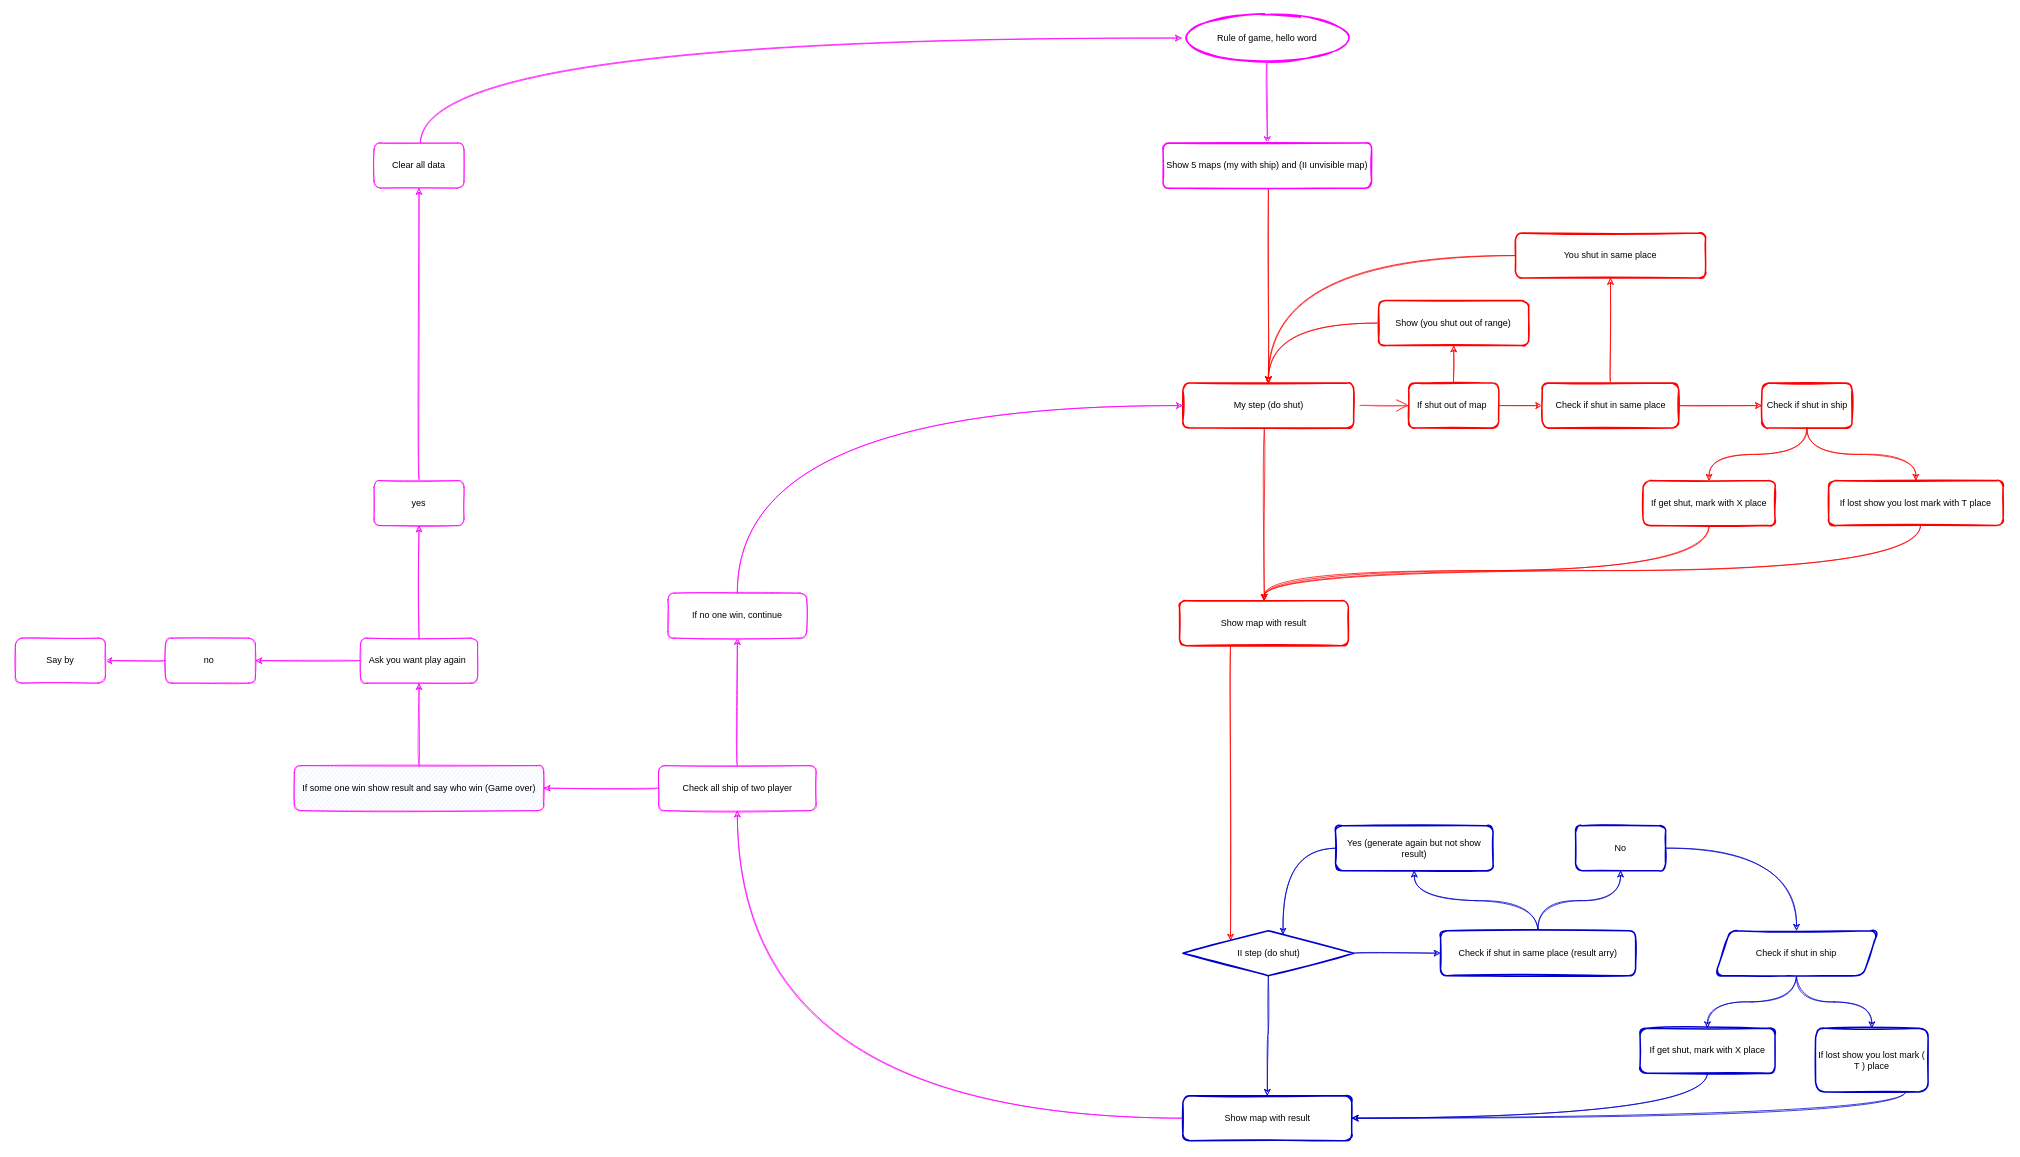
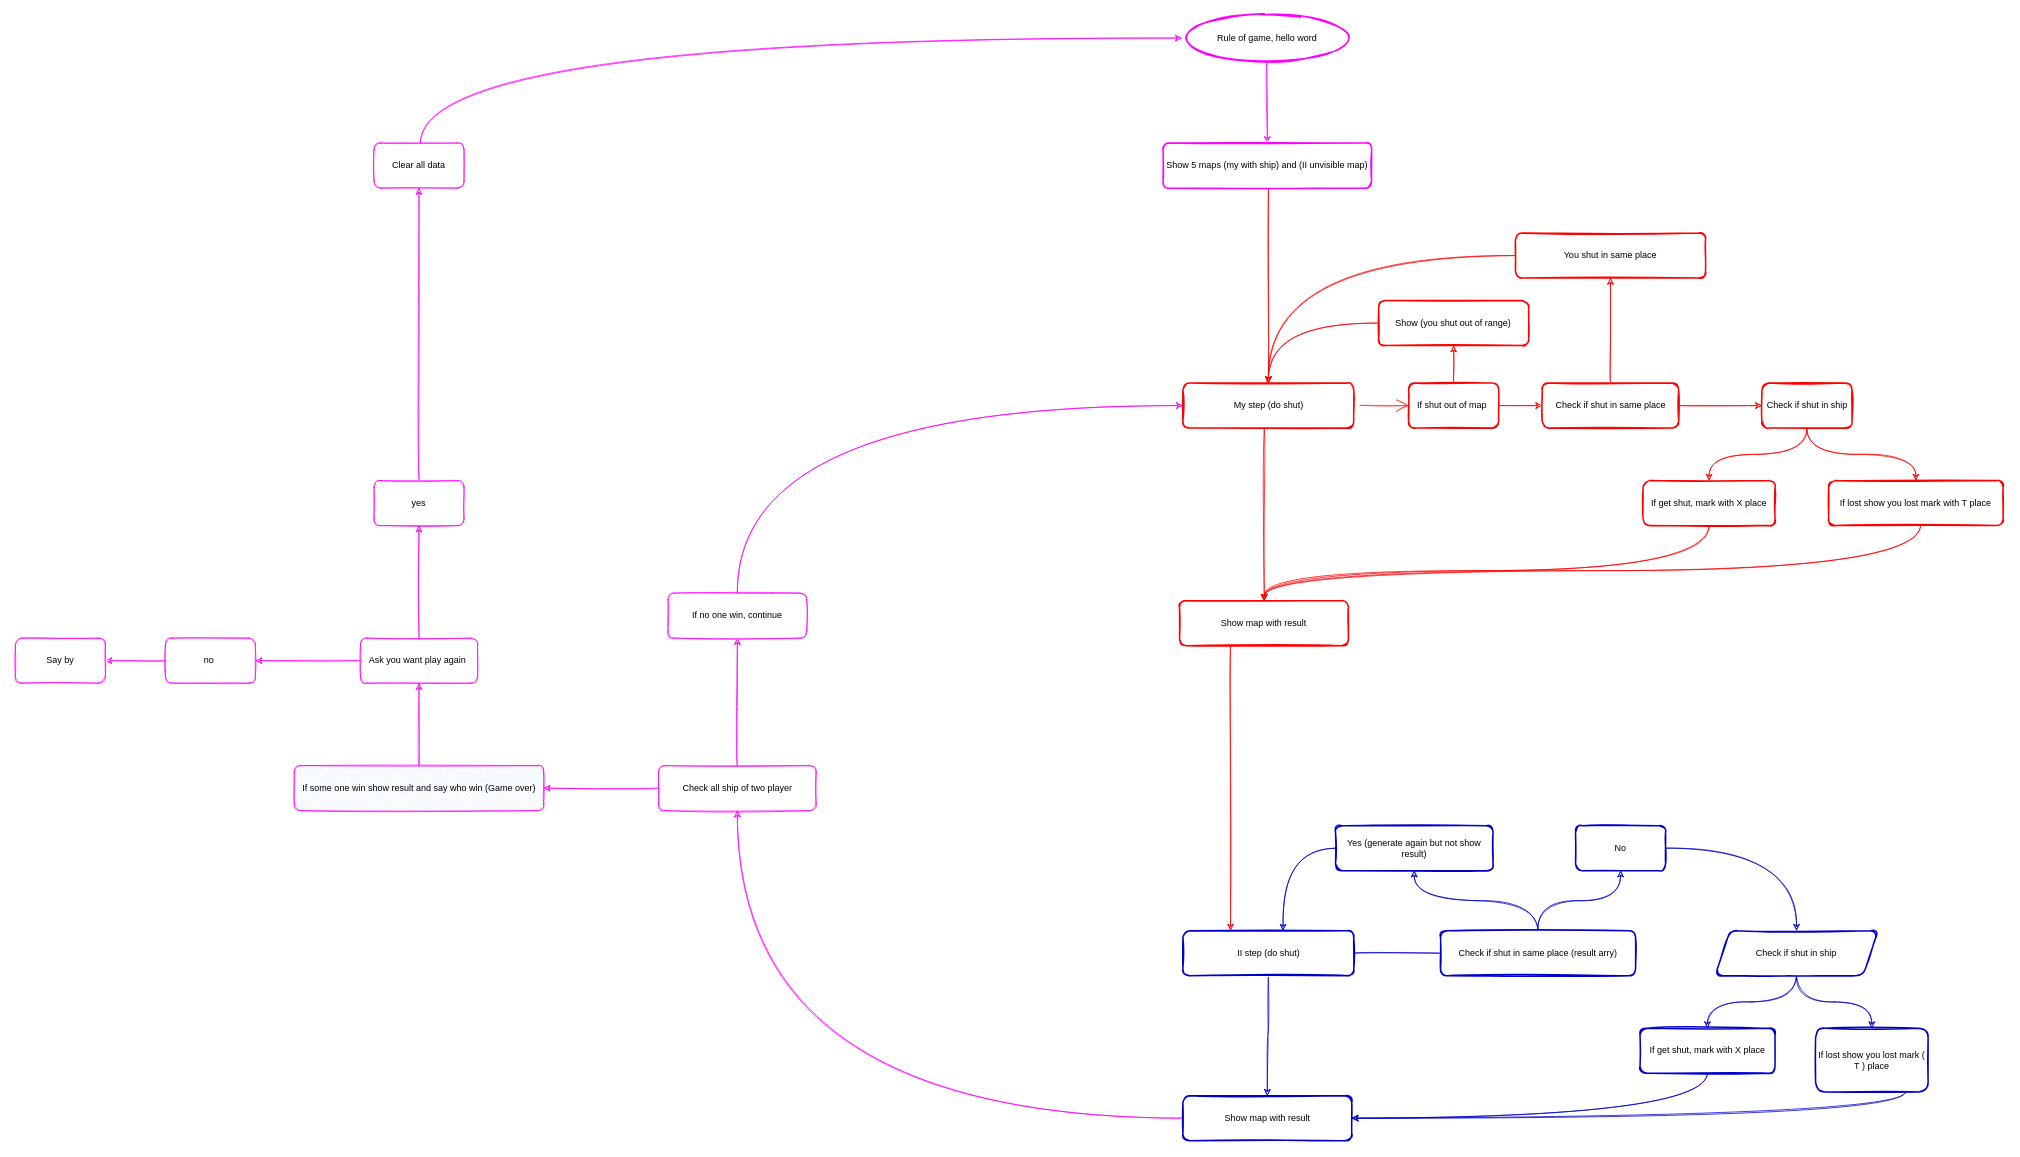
(1268, 953) -> (1268, 953)
(1434, 953) -> (1435, 953)
